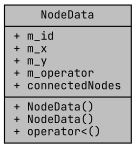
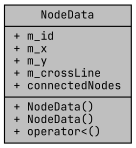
(54, 74) -> (58, 74)
